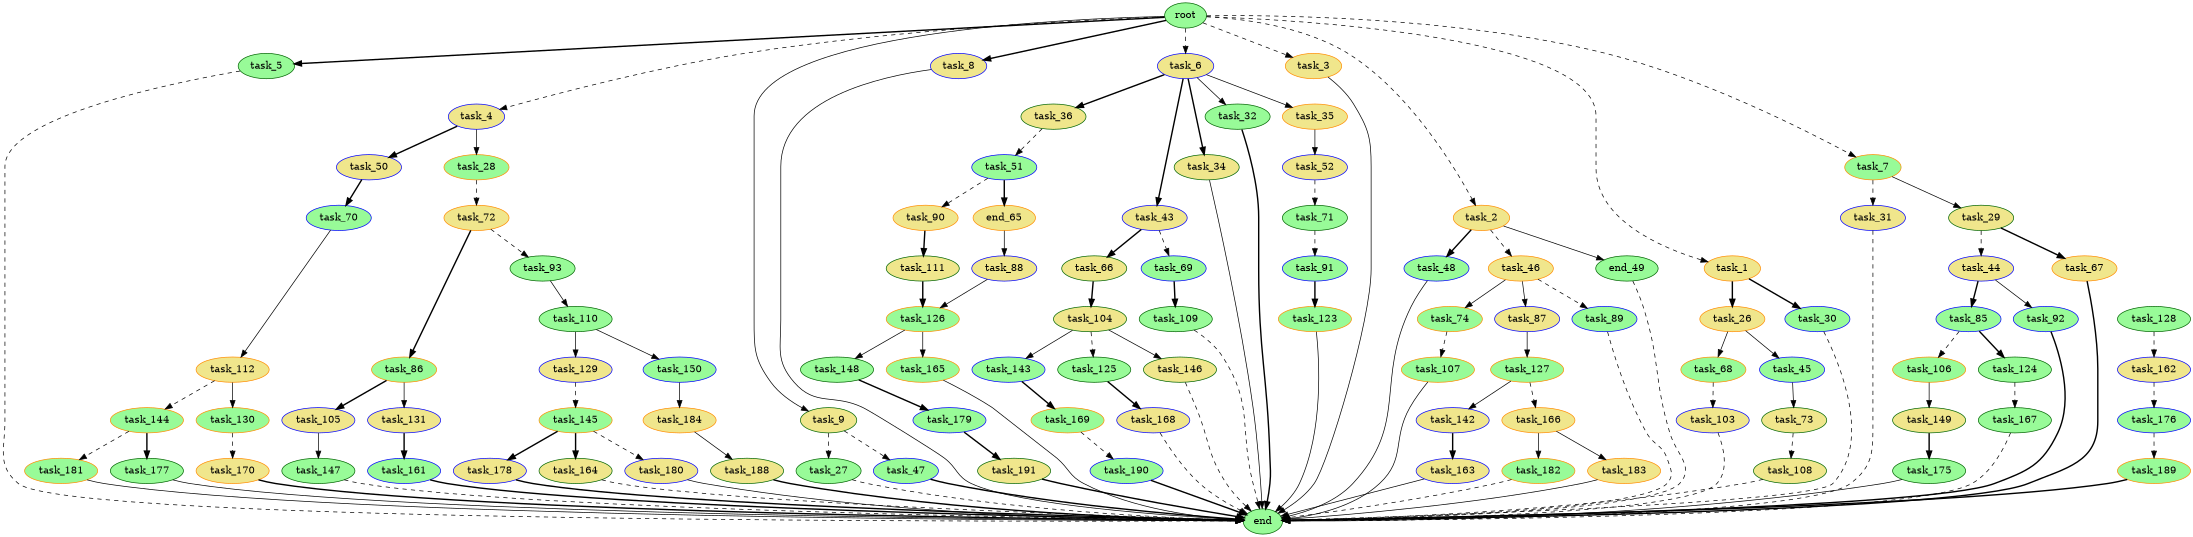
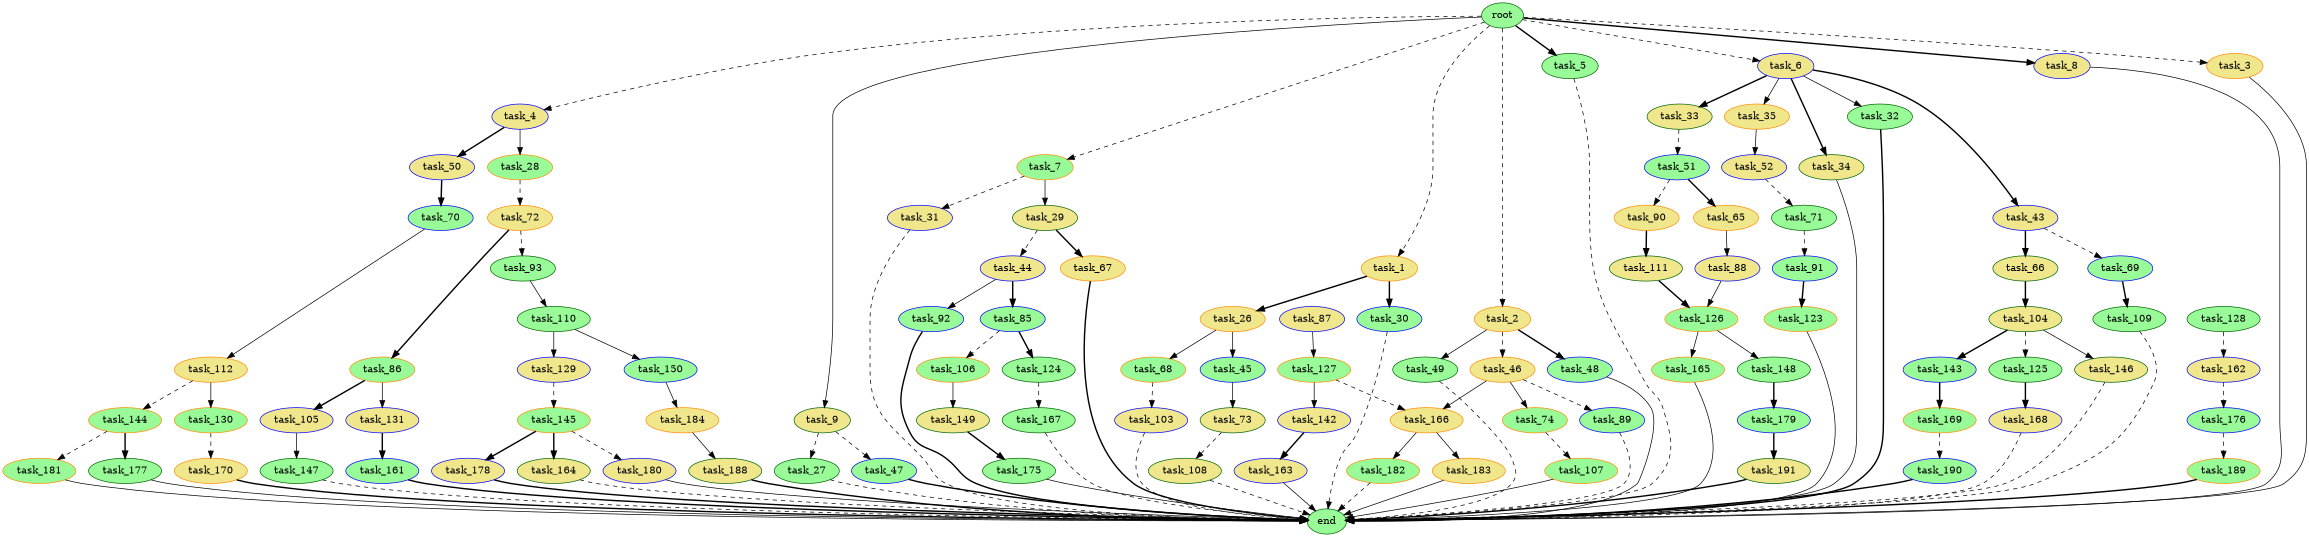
(1053, 117) -> (1680, 117)
(1004, 218) -> (1726, 218)
(1627, 268) -> (1425, 370)
(1524, 290) -> (1468, 393)
(1052, 343) -> (1986, 343)
